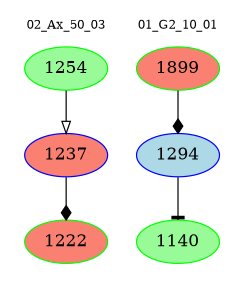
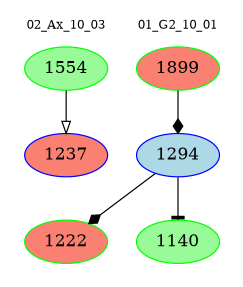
(66, 26) -> (66, 26)
(66, 69) -> (66, 69)
(66, 191) -> (135, 189)
